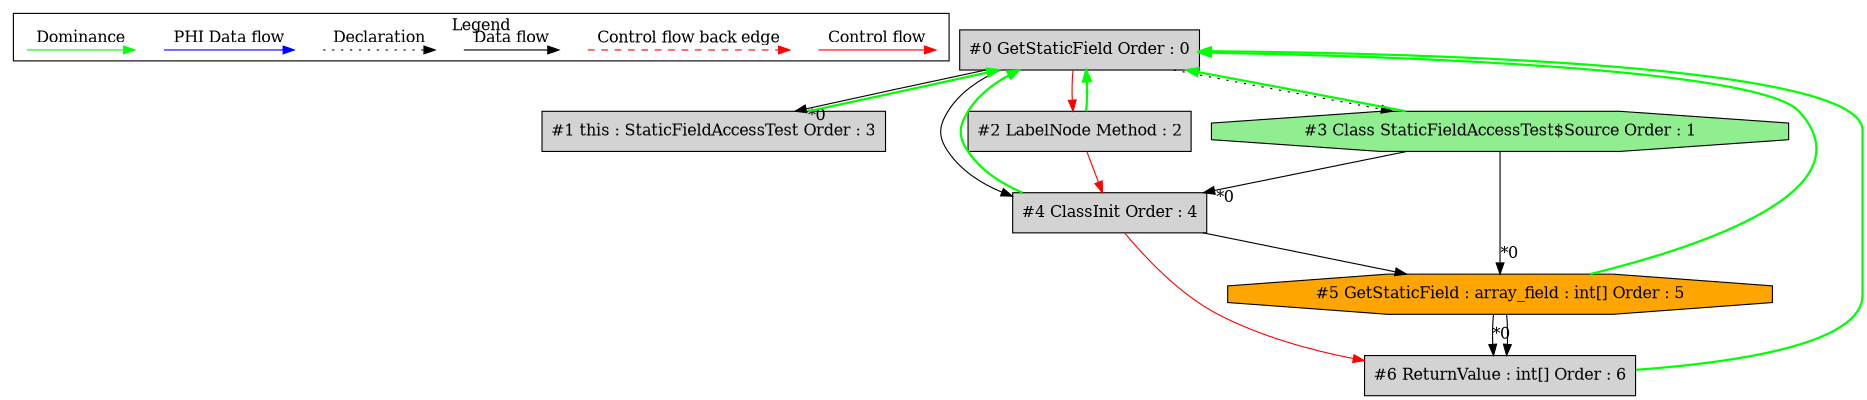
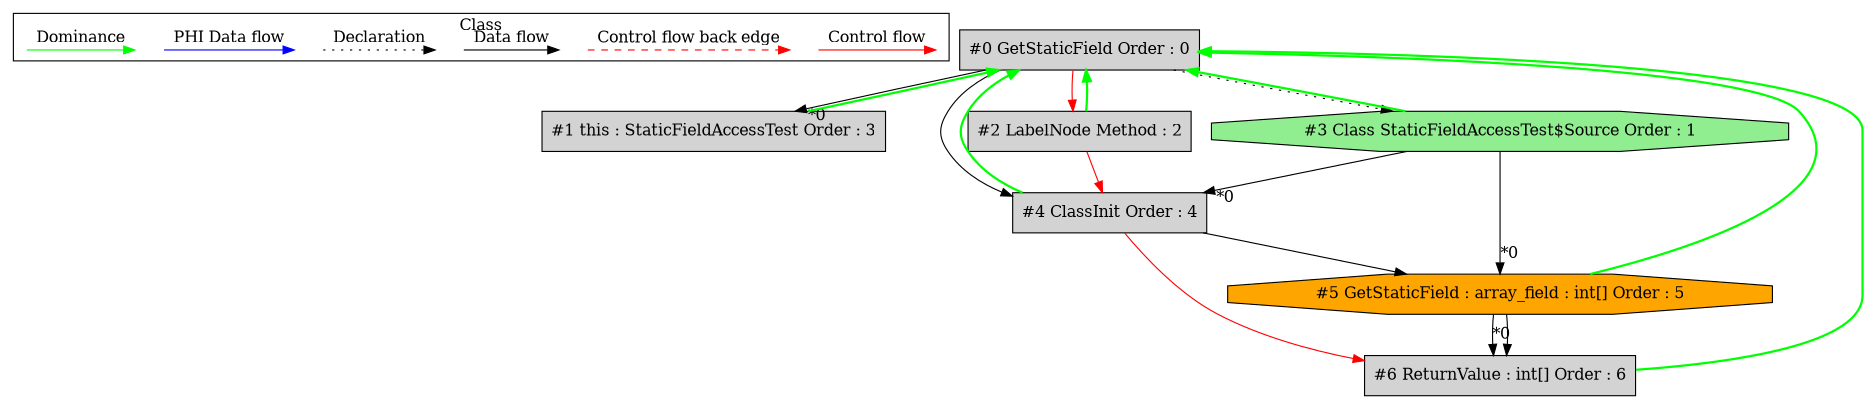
(481, 26) -> (481, 26)
